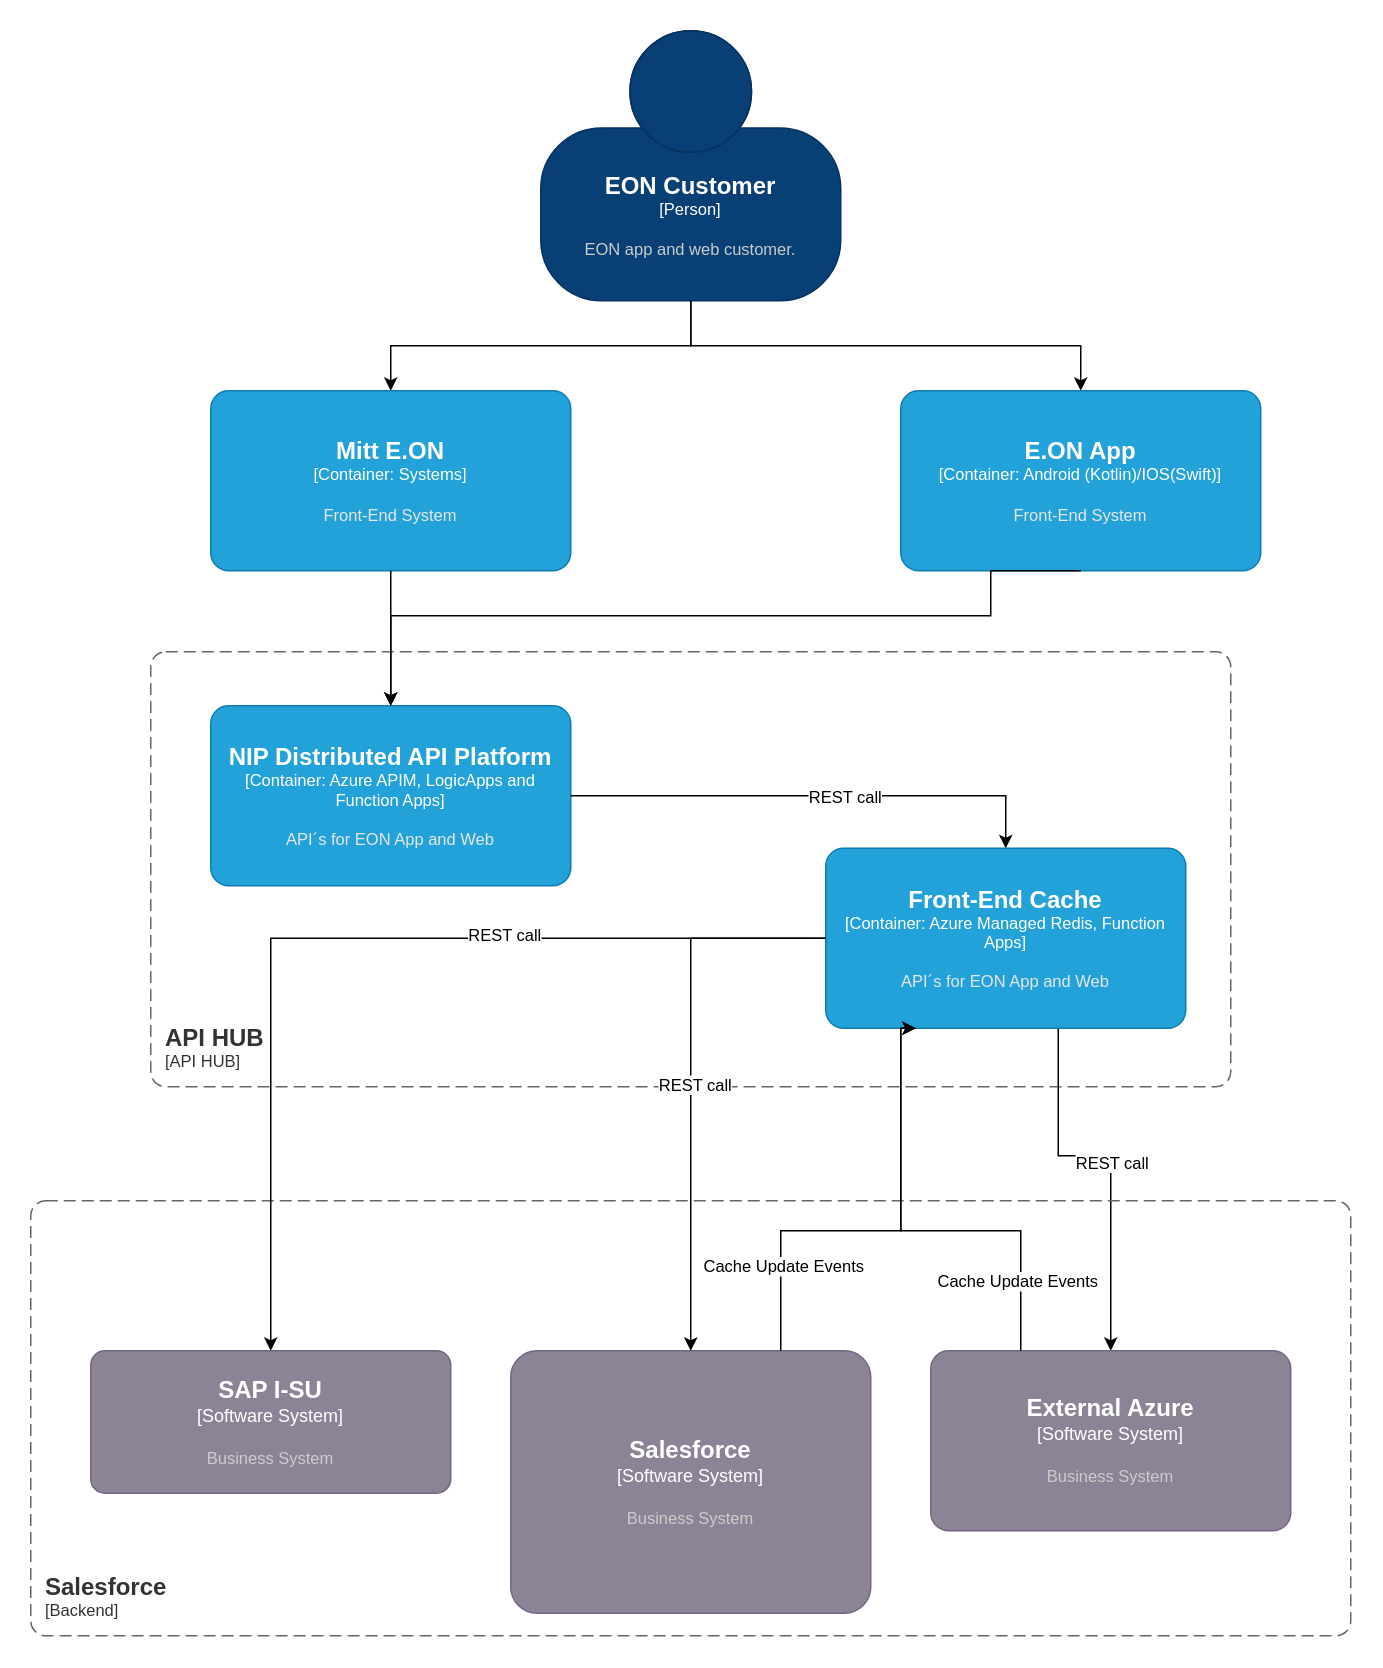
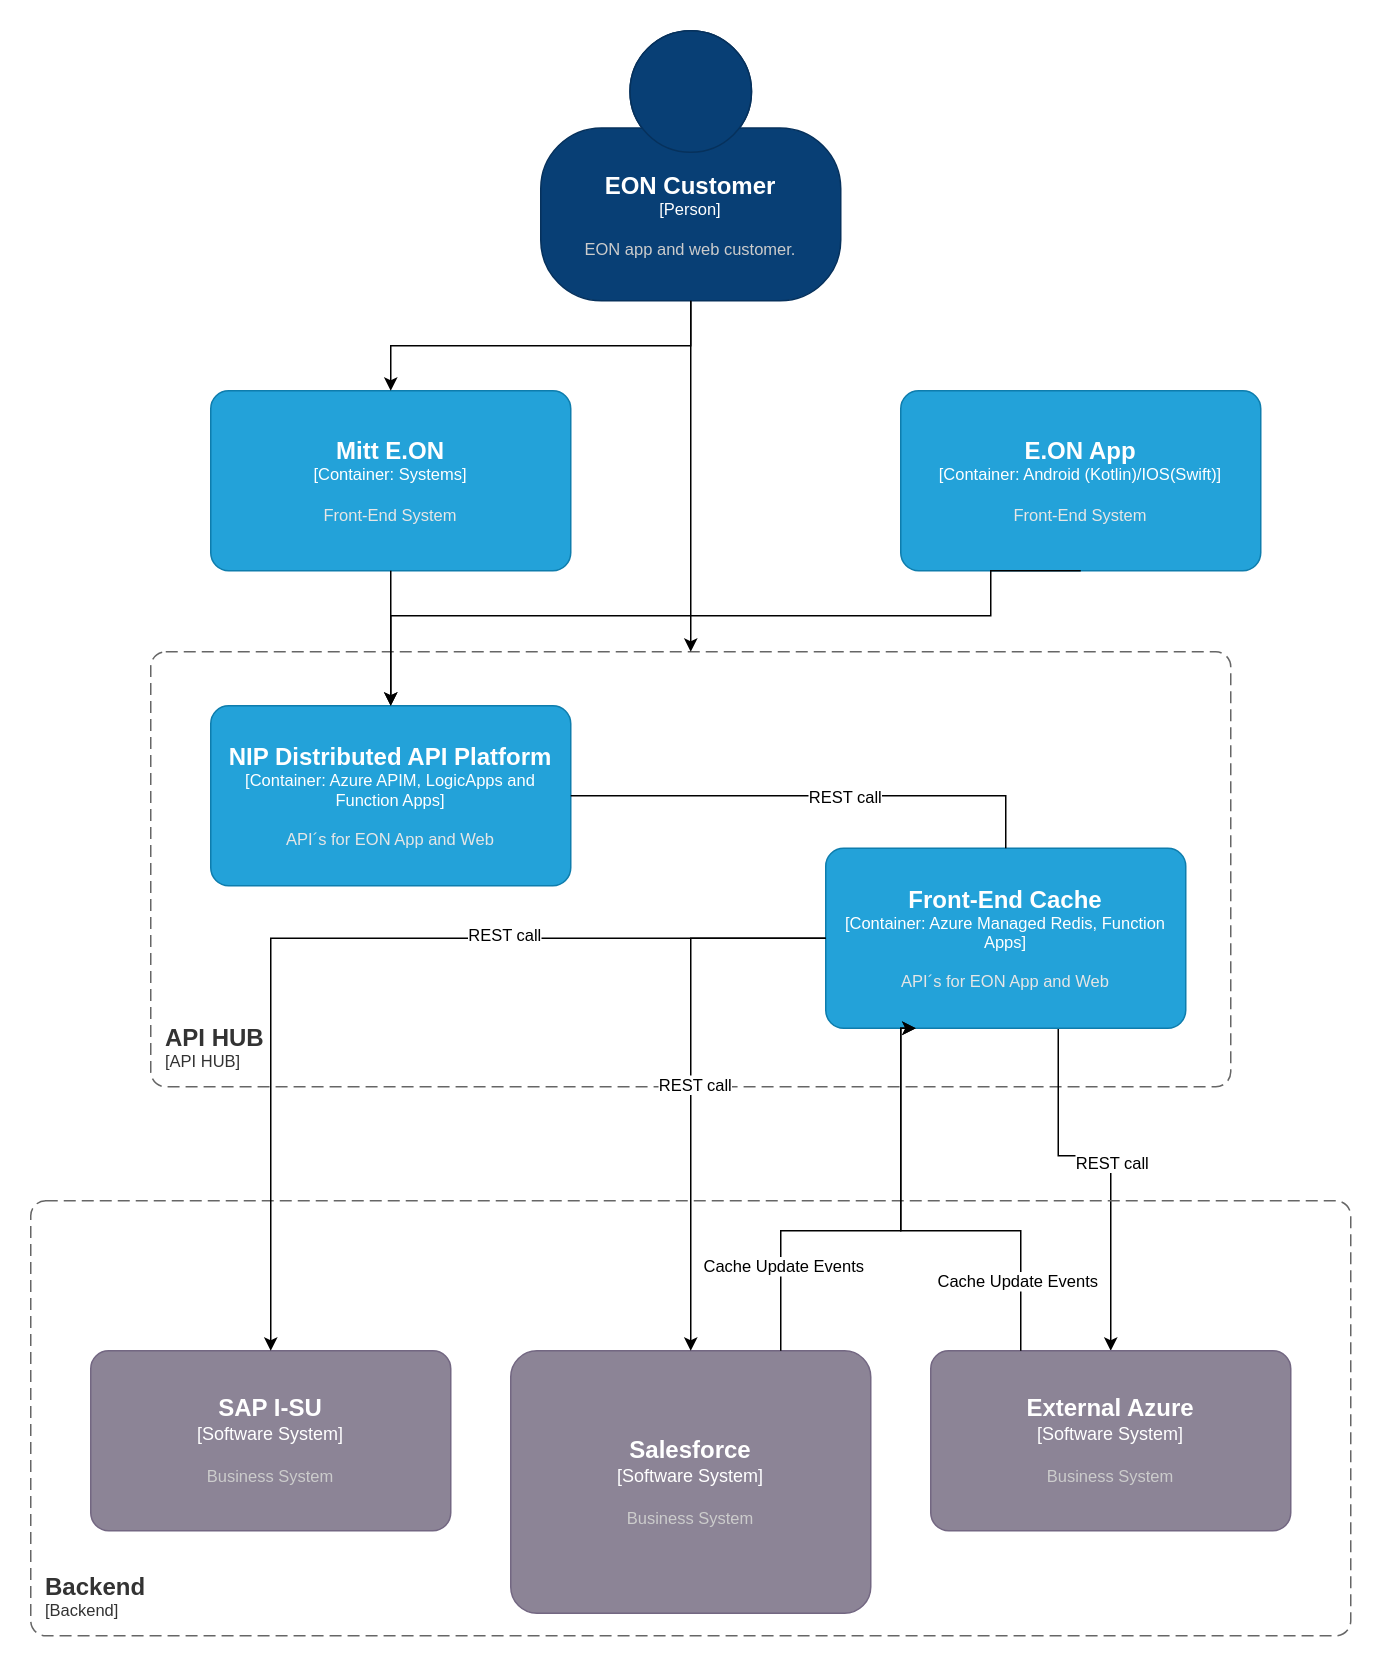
(903, 346) -> (691, 494)
(1006, 837) -> (1006, 841)
(271, 1422) -> (271, 1441)
(90, 1599) -> (87, 1599)
